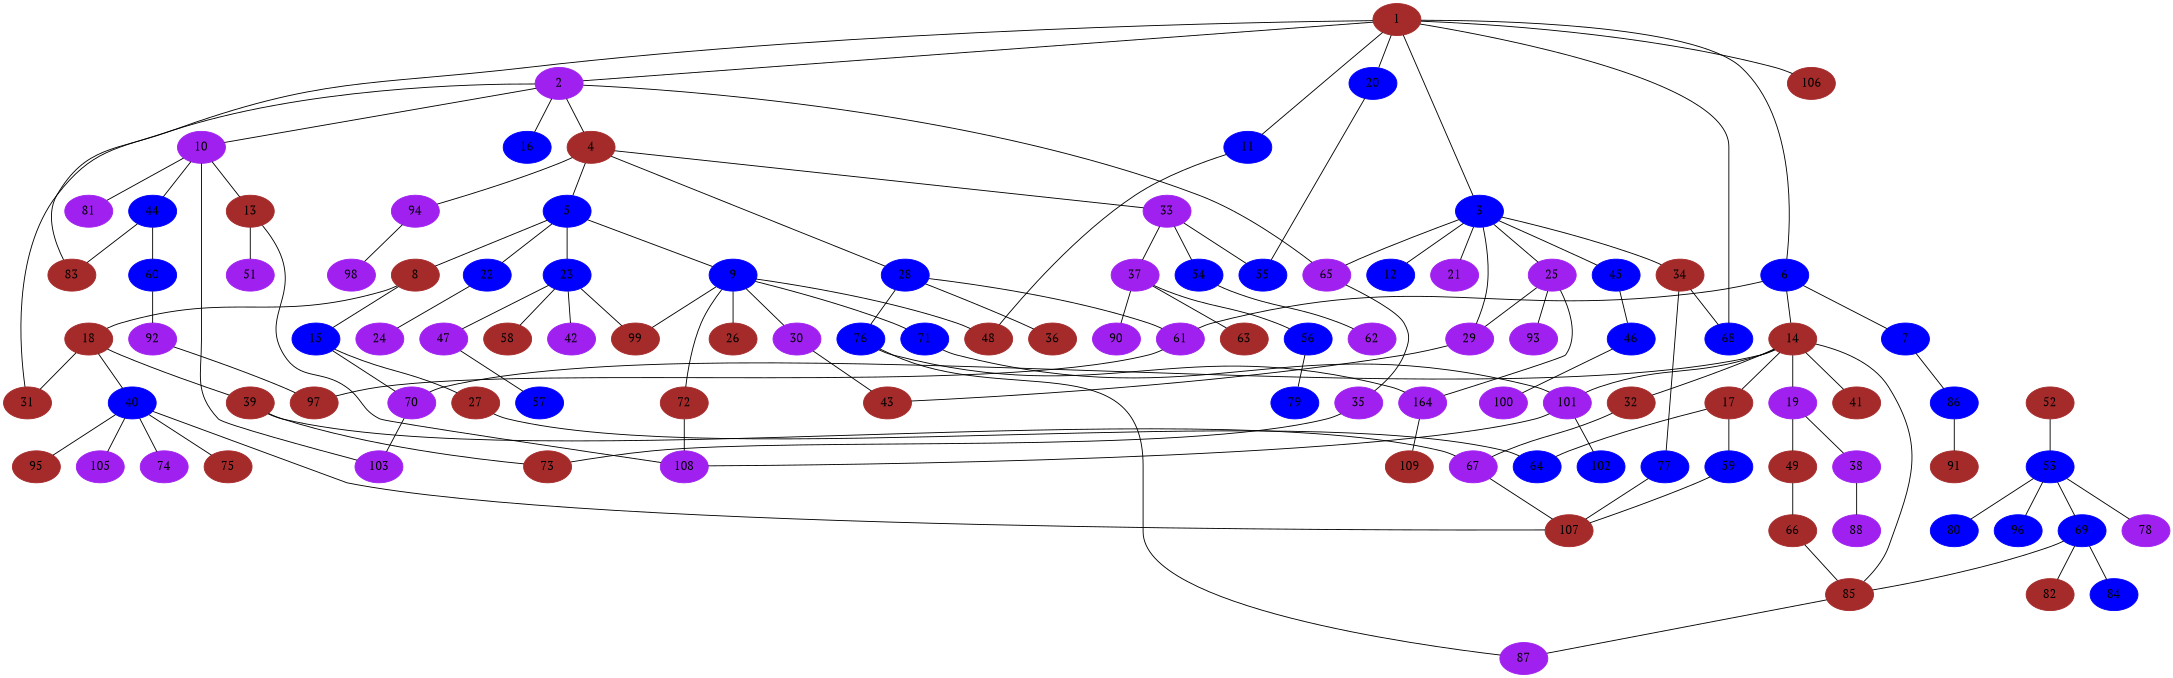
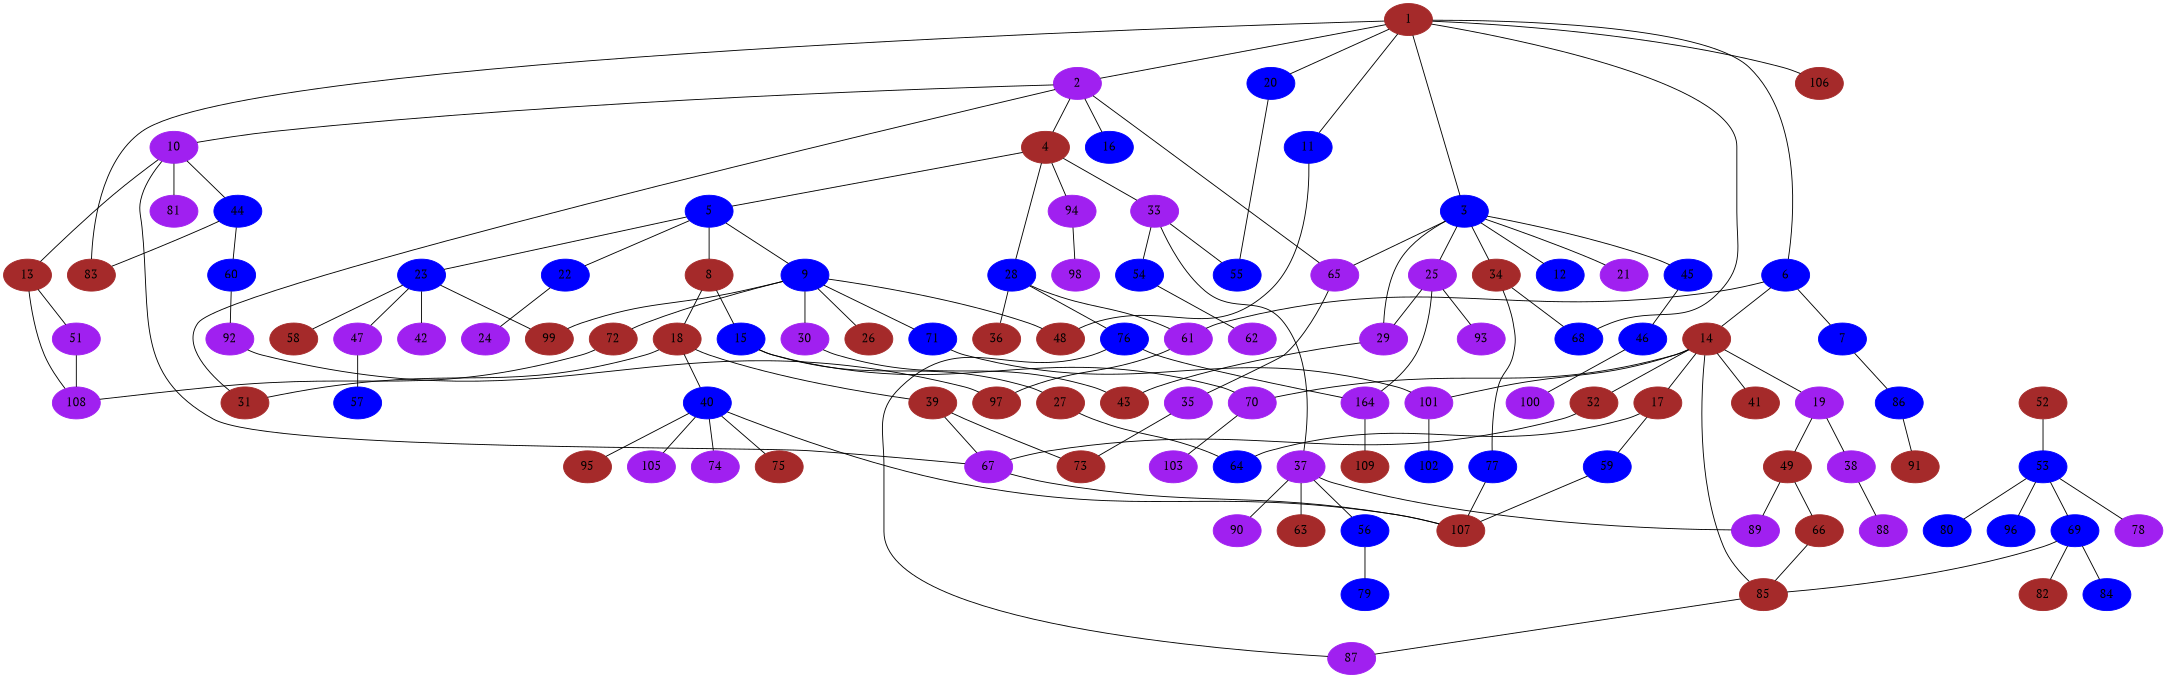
(201, 366) -> (444, 443)
(1130, 456) -> (76, 371)
none -> (1755, 531)
